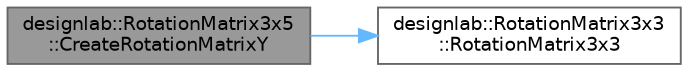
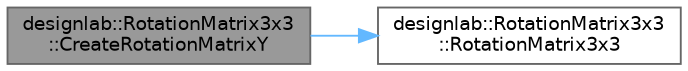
(159, 36) -> (159, 36)
